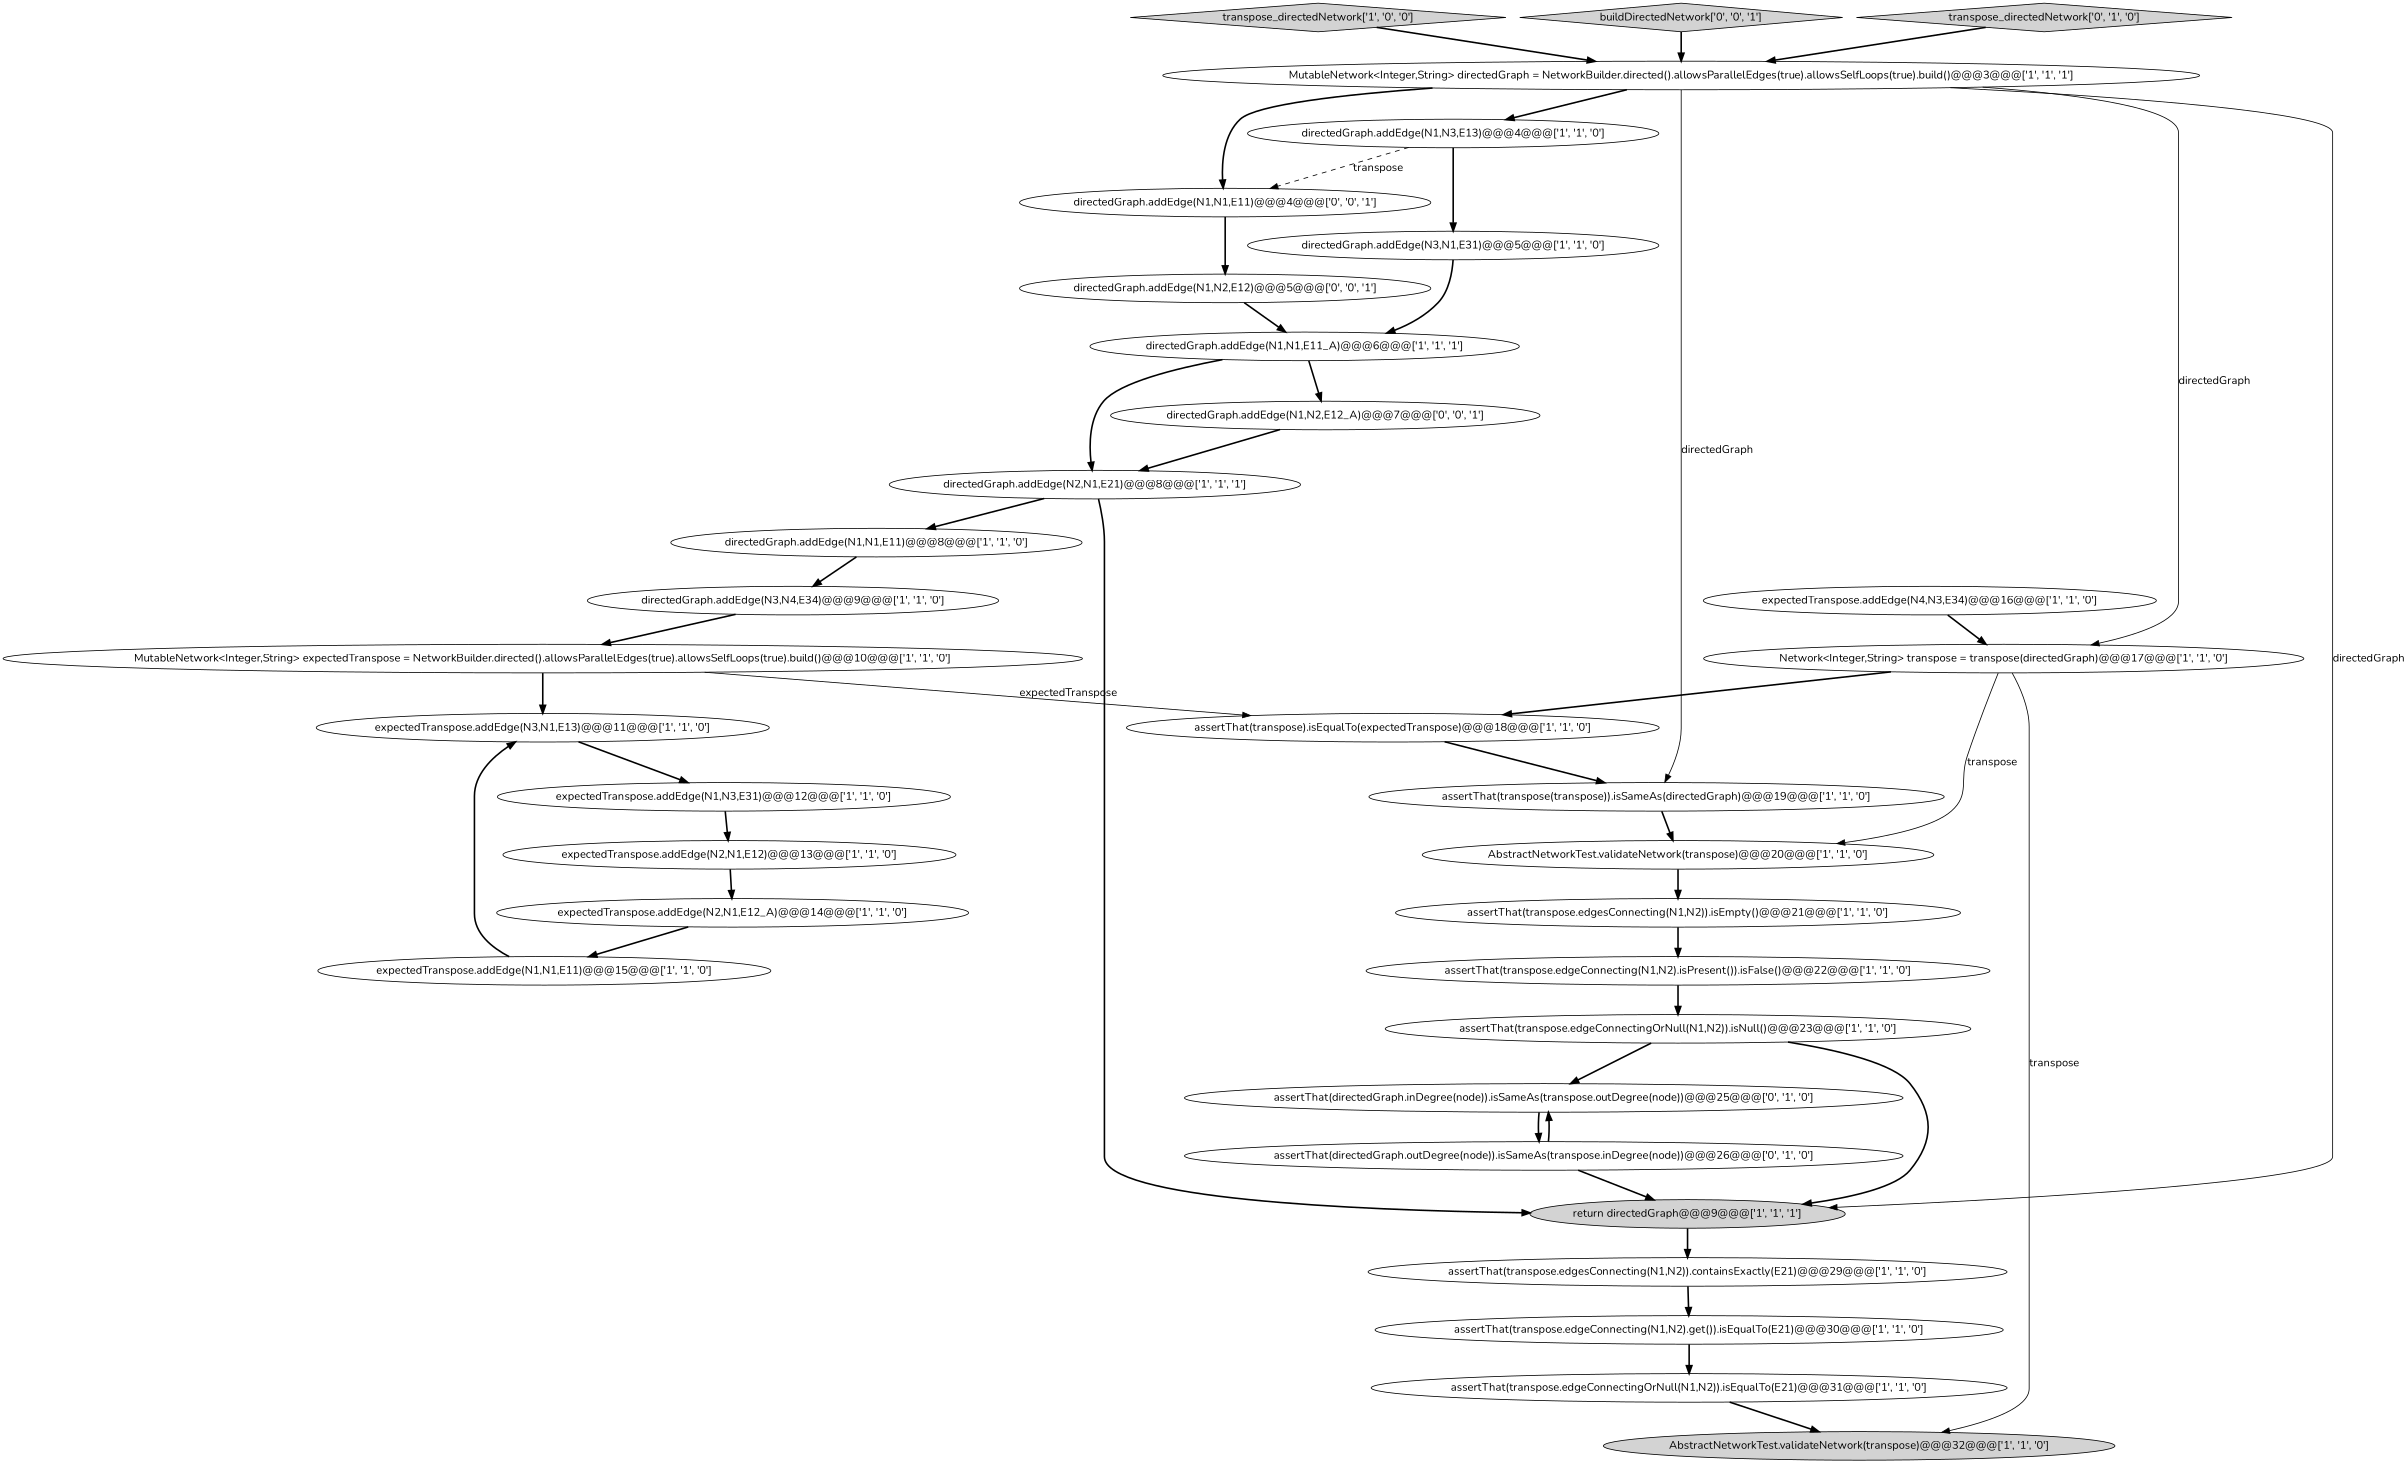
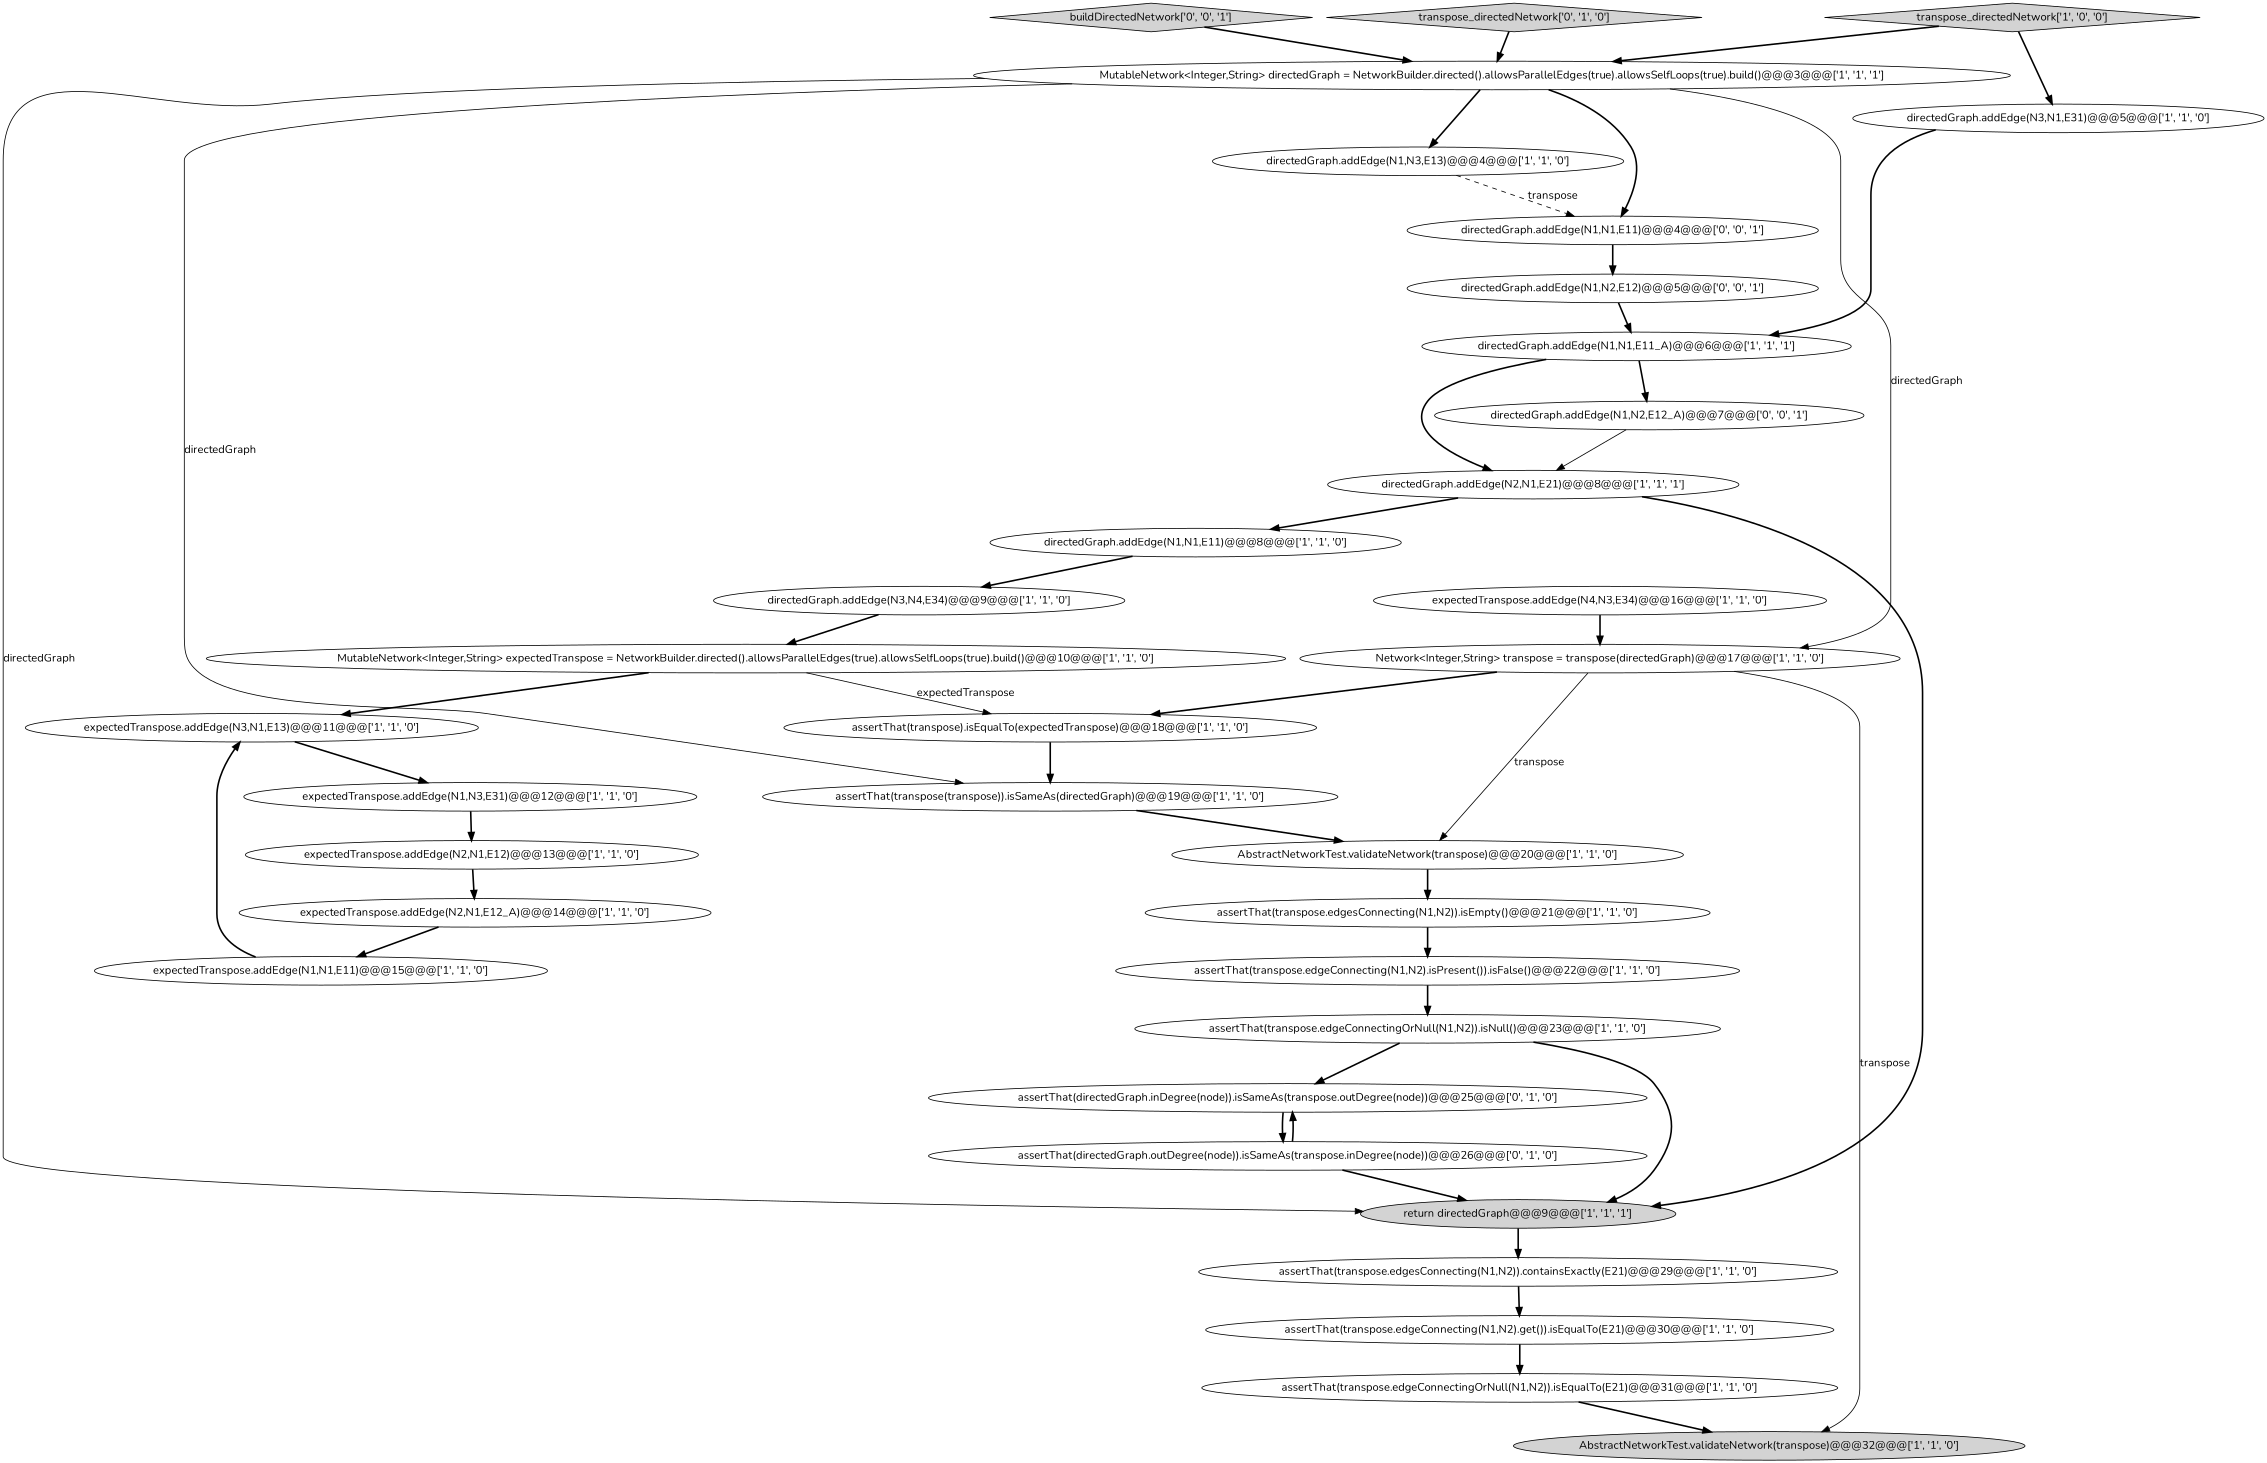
(1453, 185) -> (2034, 64)
(1214, 449) -> (1595, 448)
